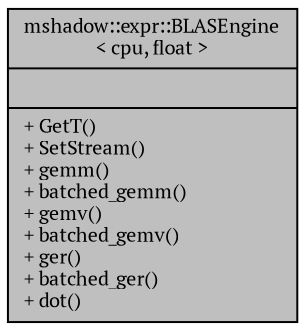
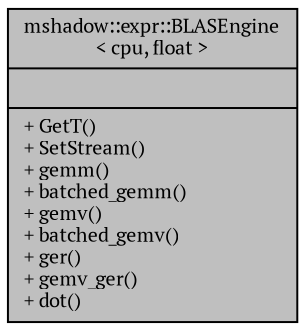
(92, 279) -> (81, 279)
